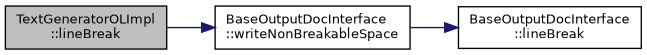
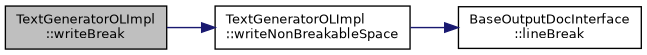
(86, 28) -> (86, 28)
(313, 28) -> (313, 28)
